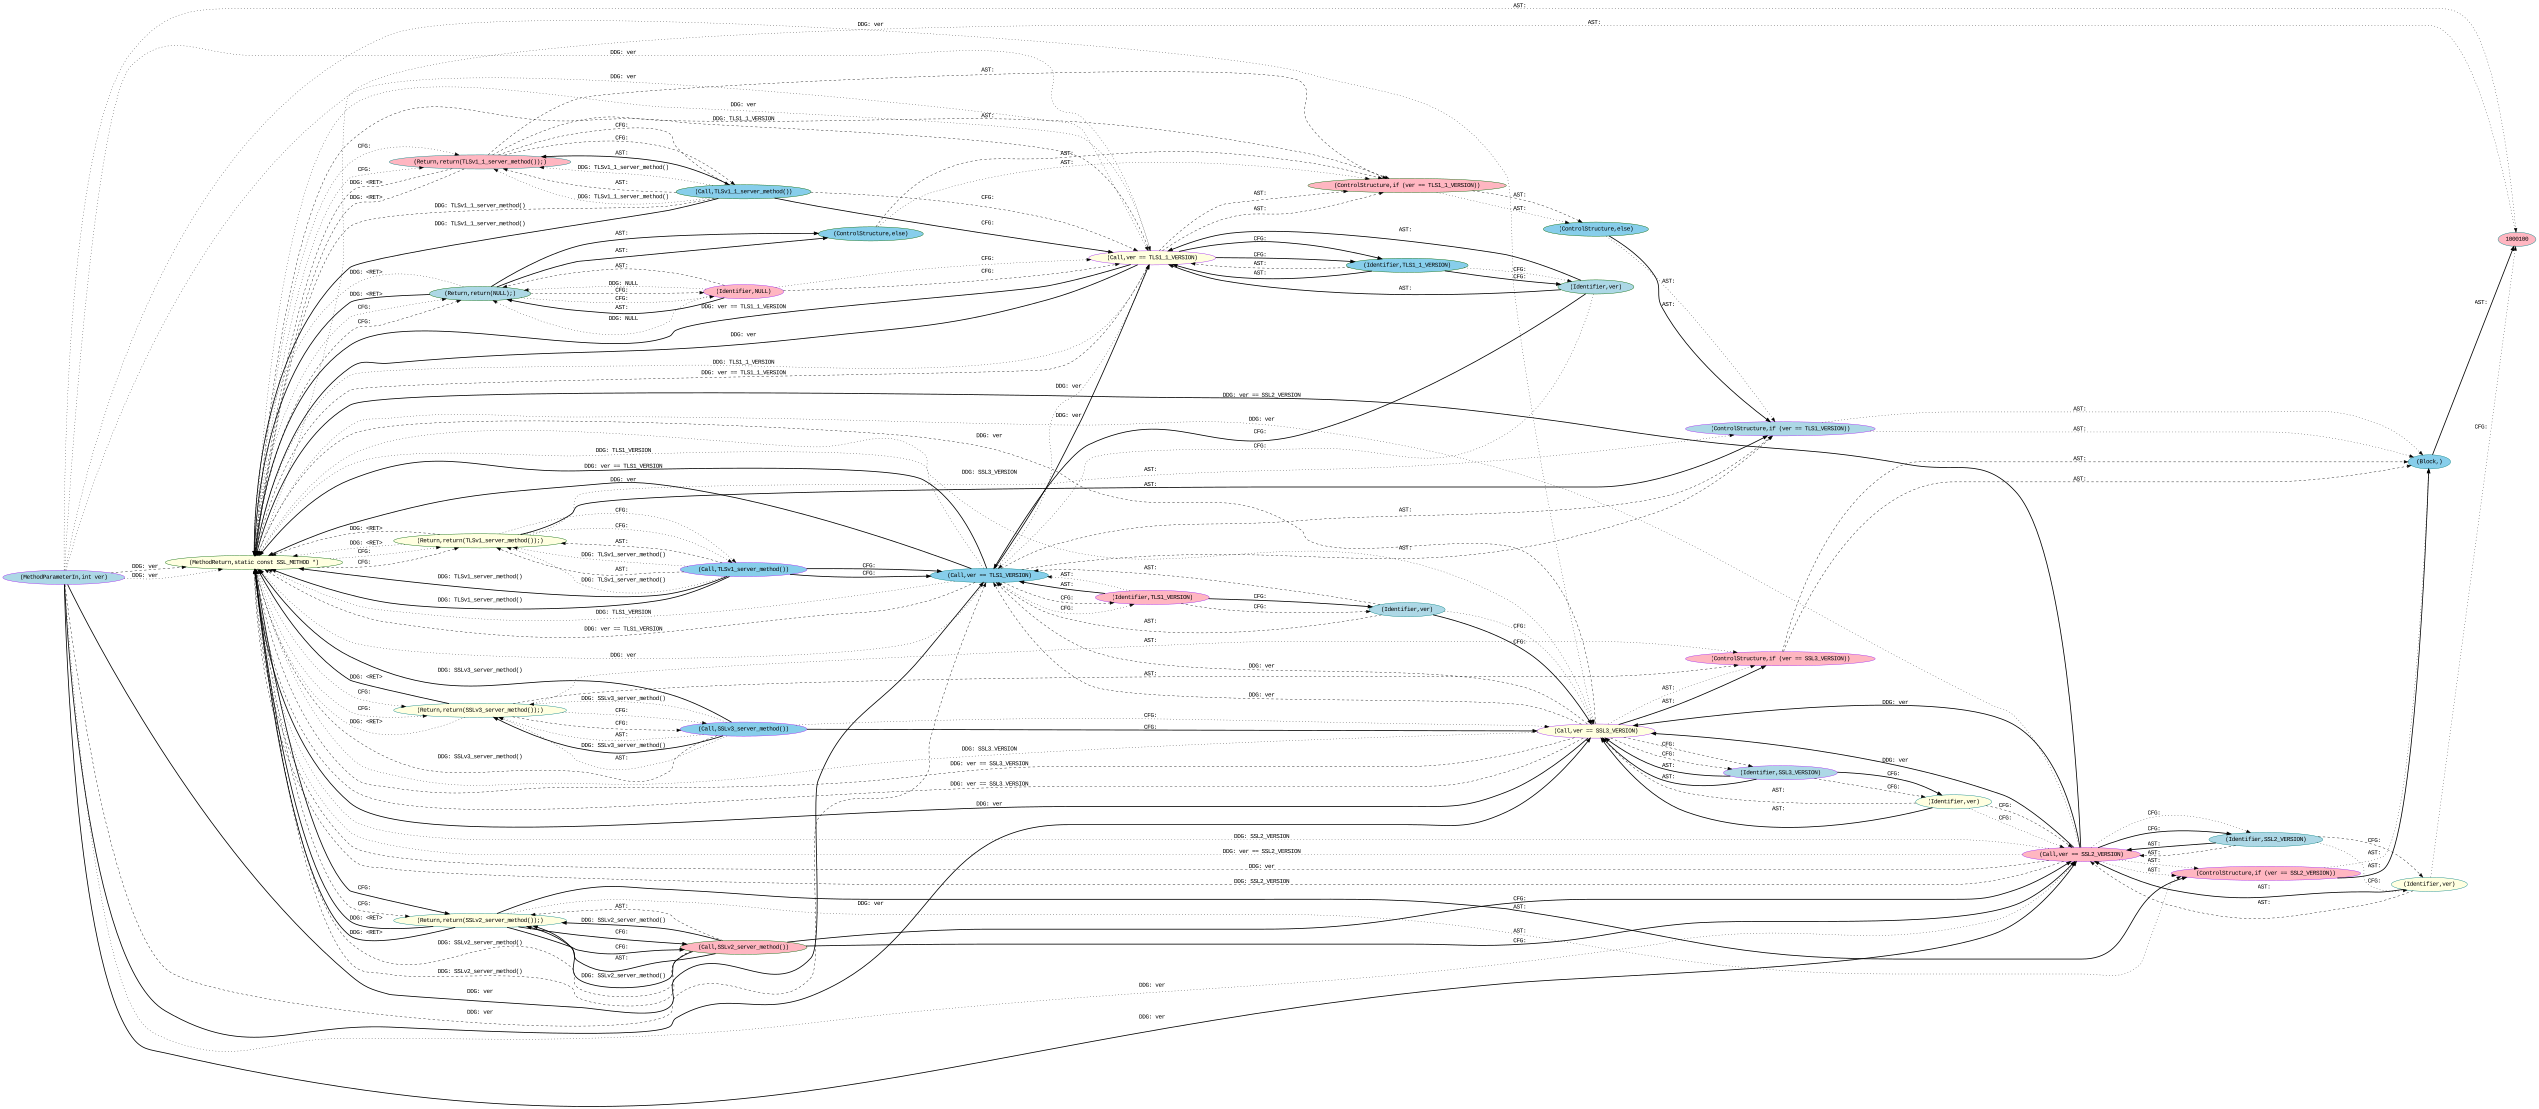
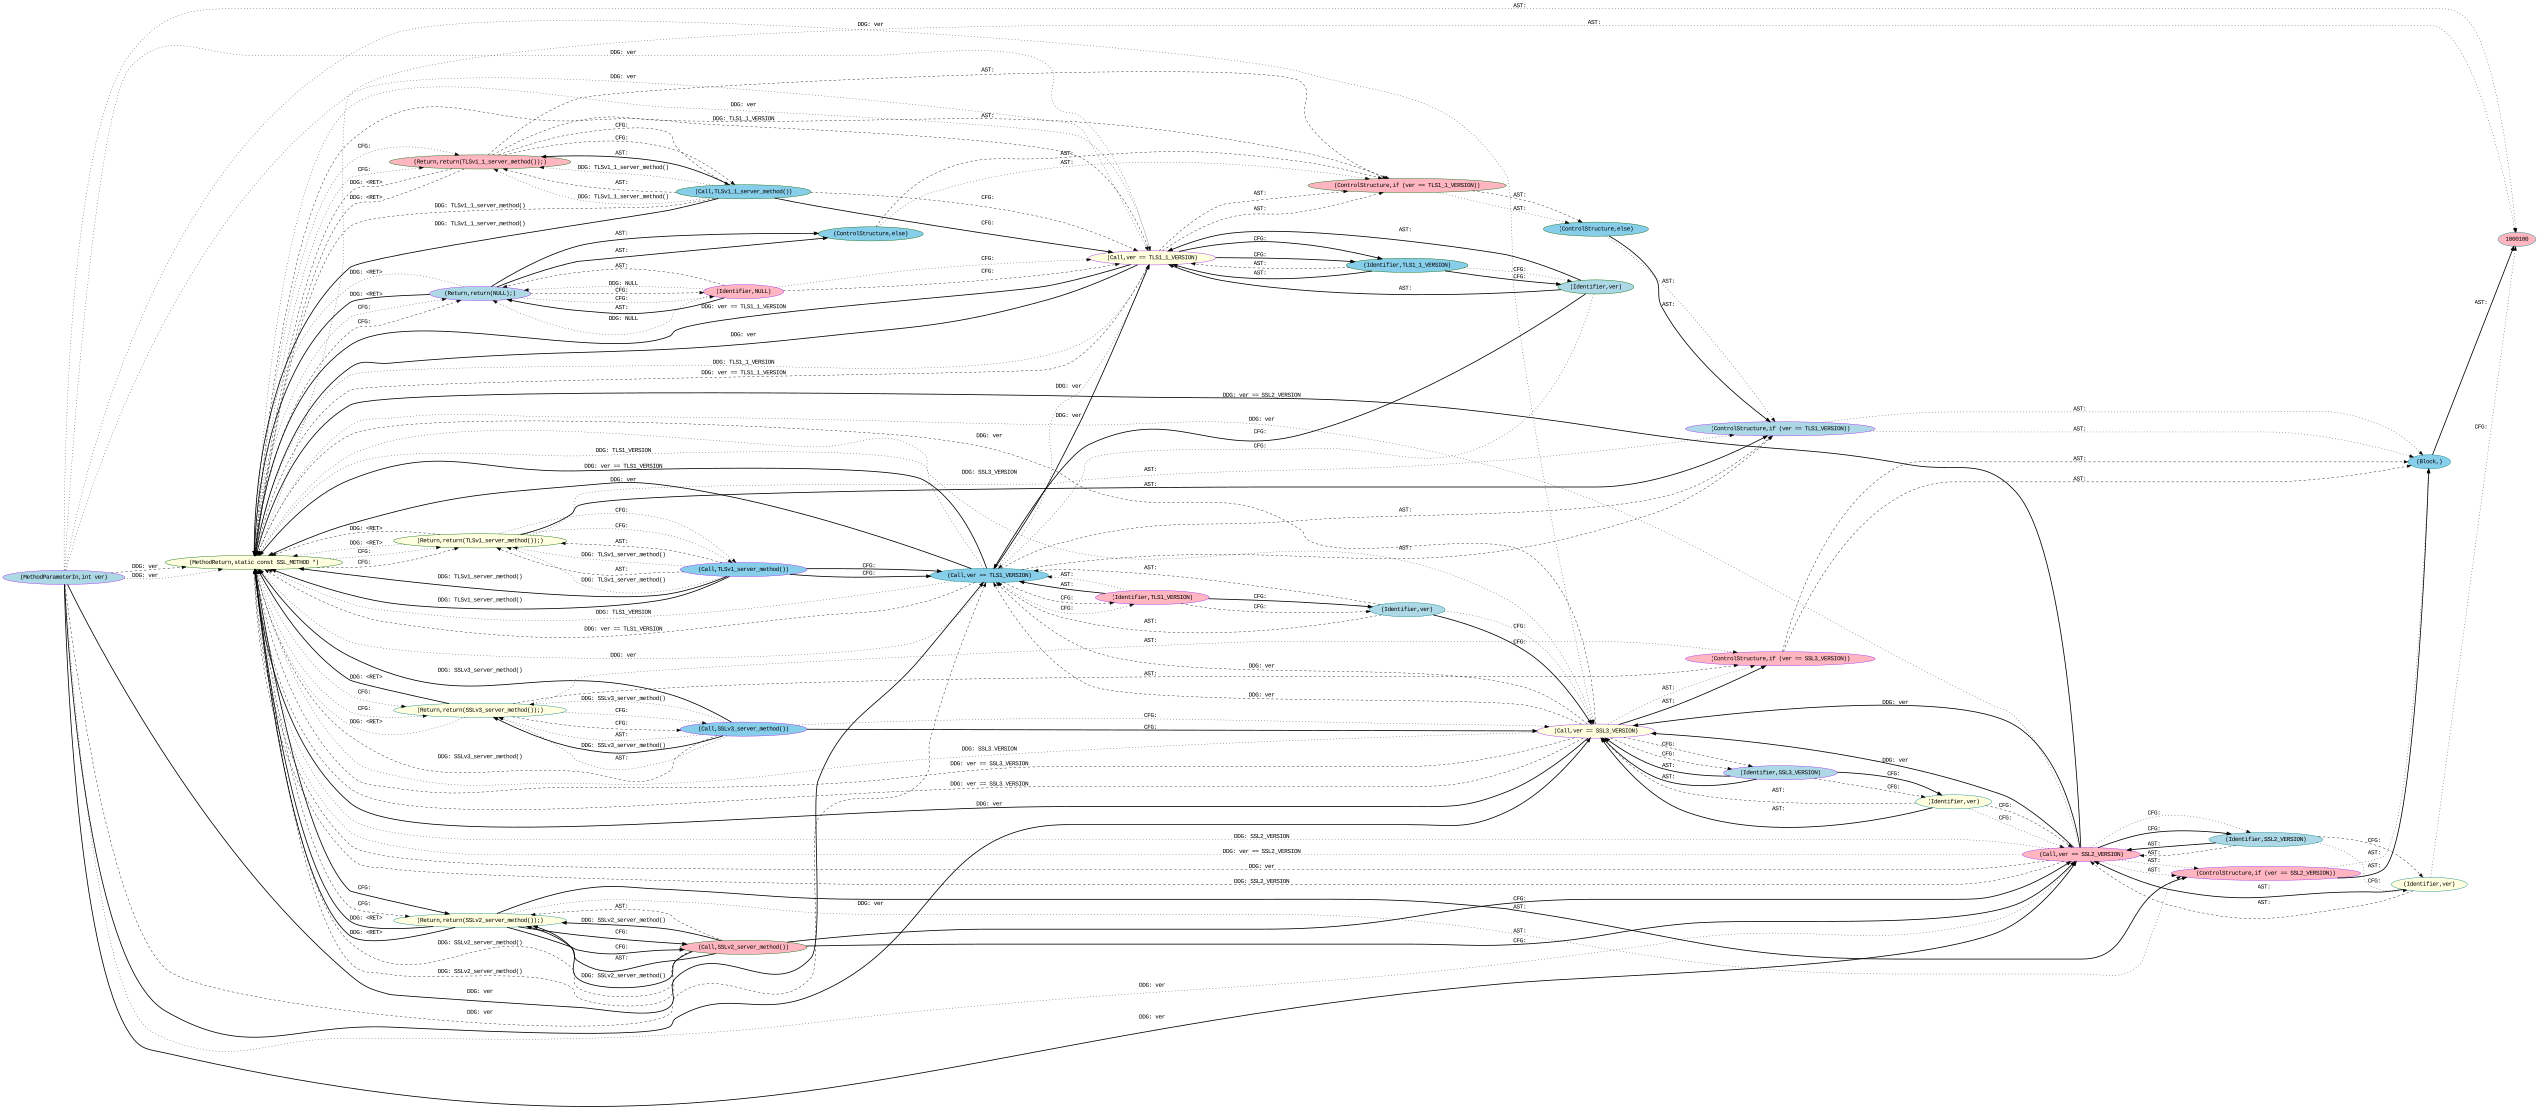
(1266, 26) -> (1262, 26)
(480, 162) -> (480, 162)
(480, 294) -> (480, 294)
